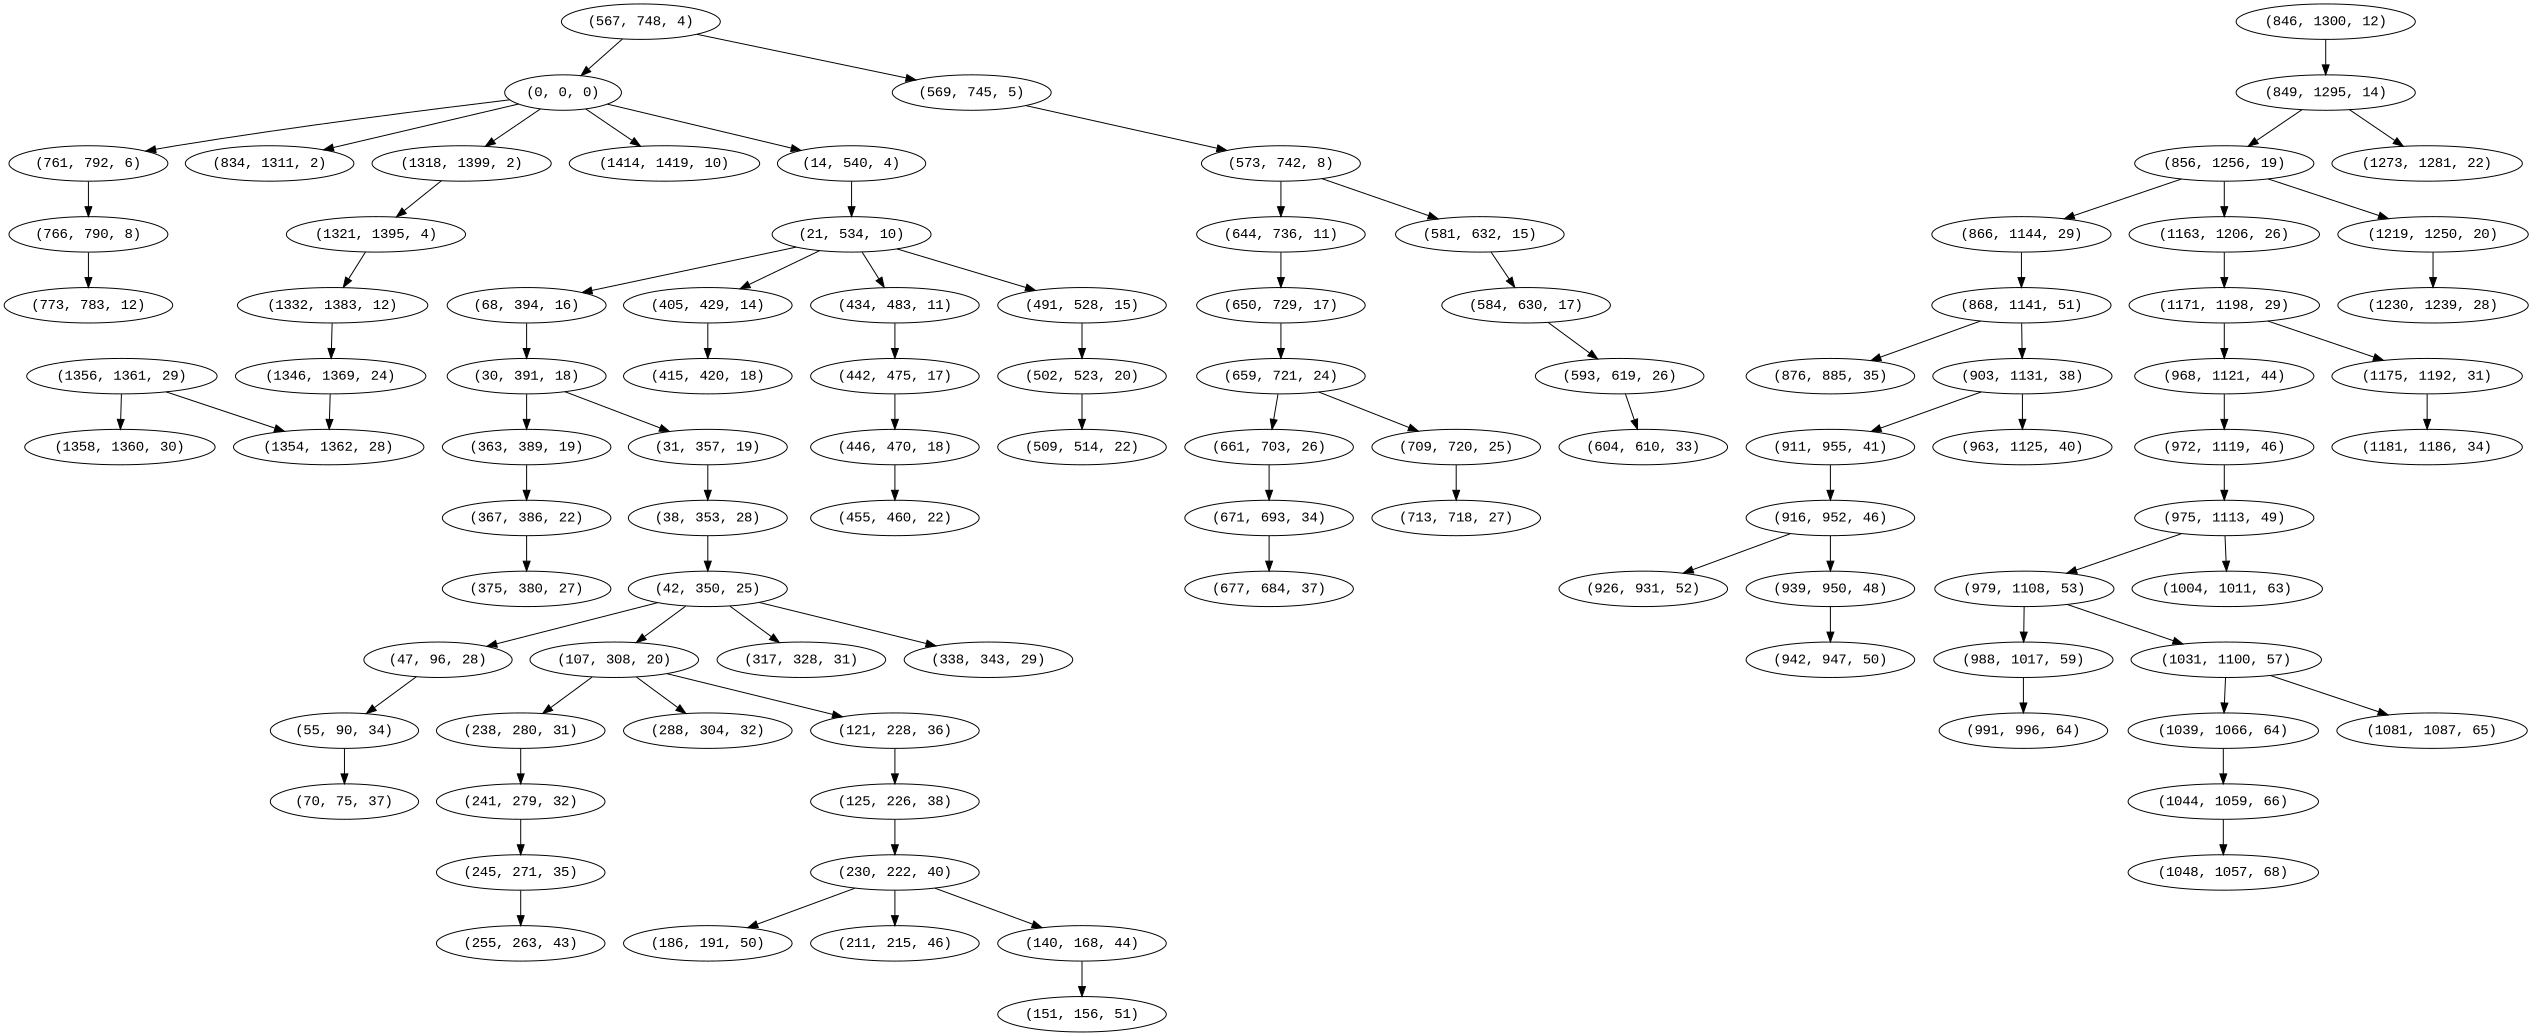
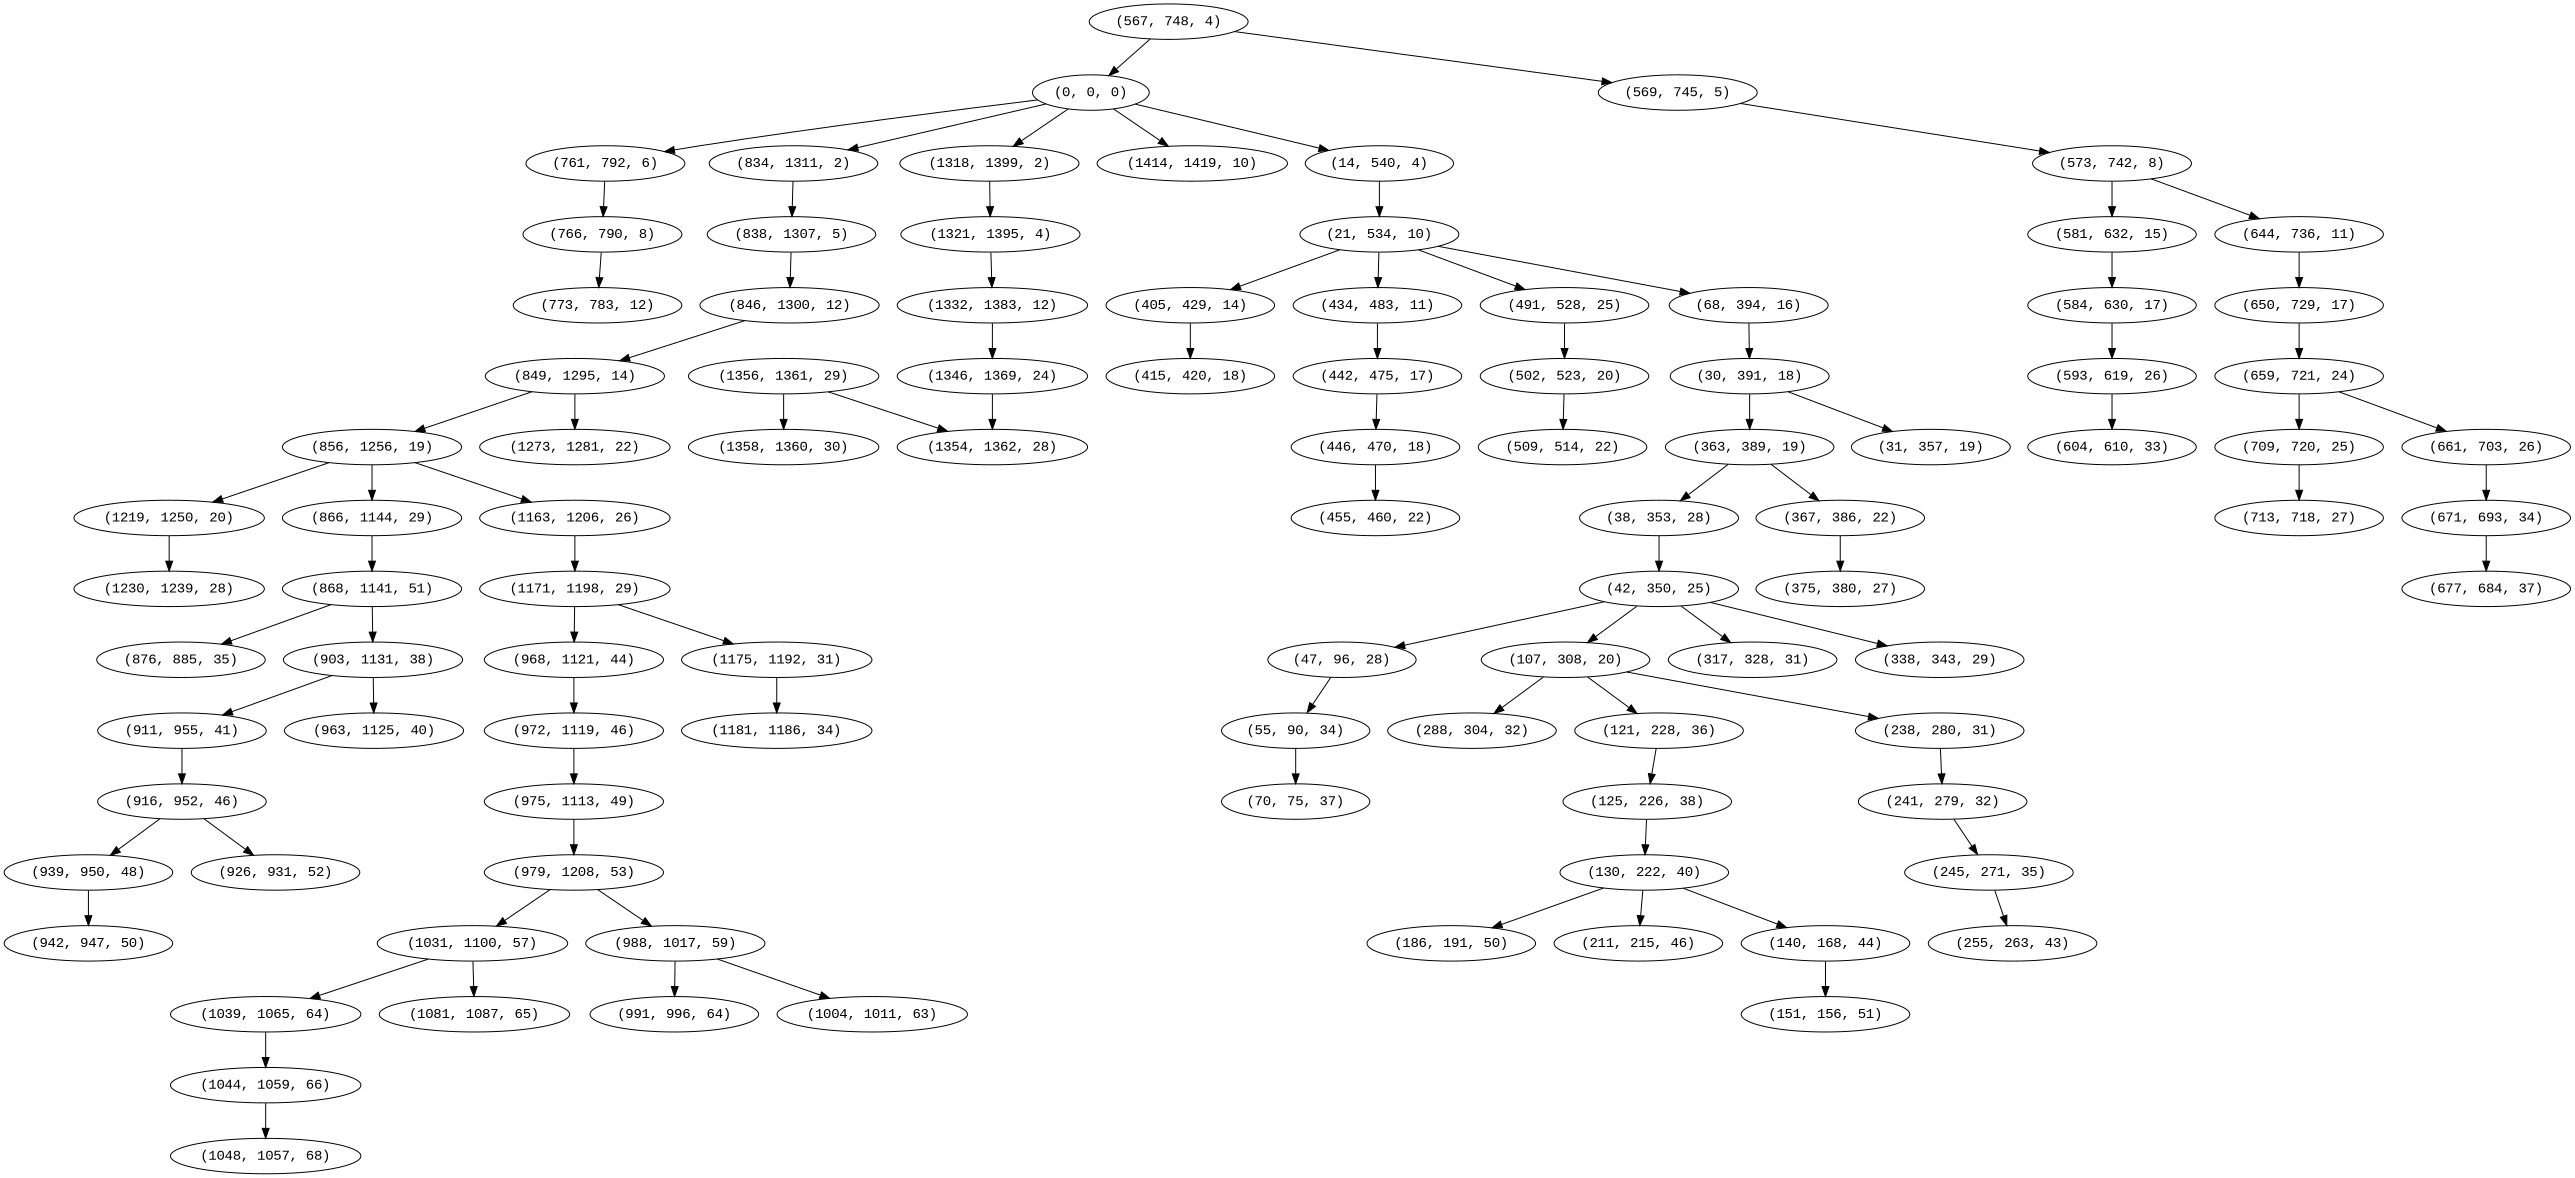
none -> (792, 234)
(1082, 305) -> (1565, 305)
(708, 478) -> (1708, 479)
(2226, 549) -> (769, 977)
(2024, 589) -> (574, 872)
(2223, 731) -> (266, 1014)
(895, 872) -> (1644, 872)
